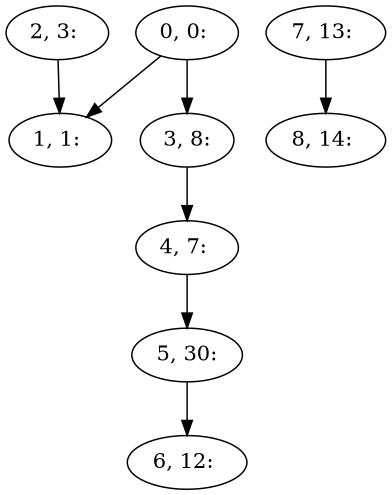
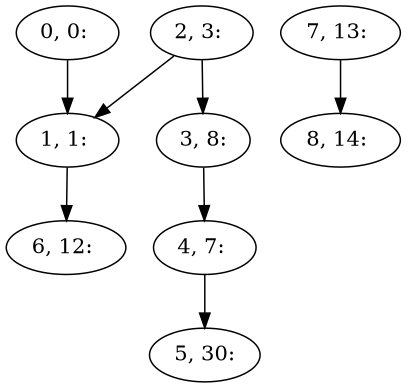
(187, 79) -> (202, 79)
(187, 401) -> (67, 187)
